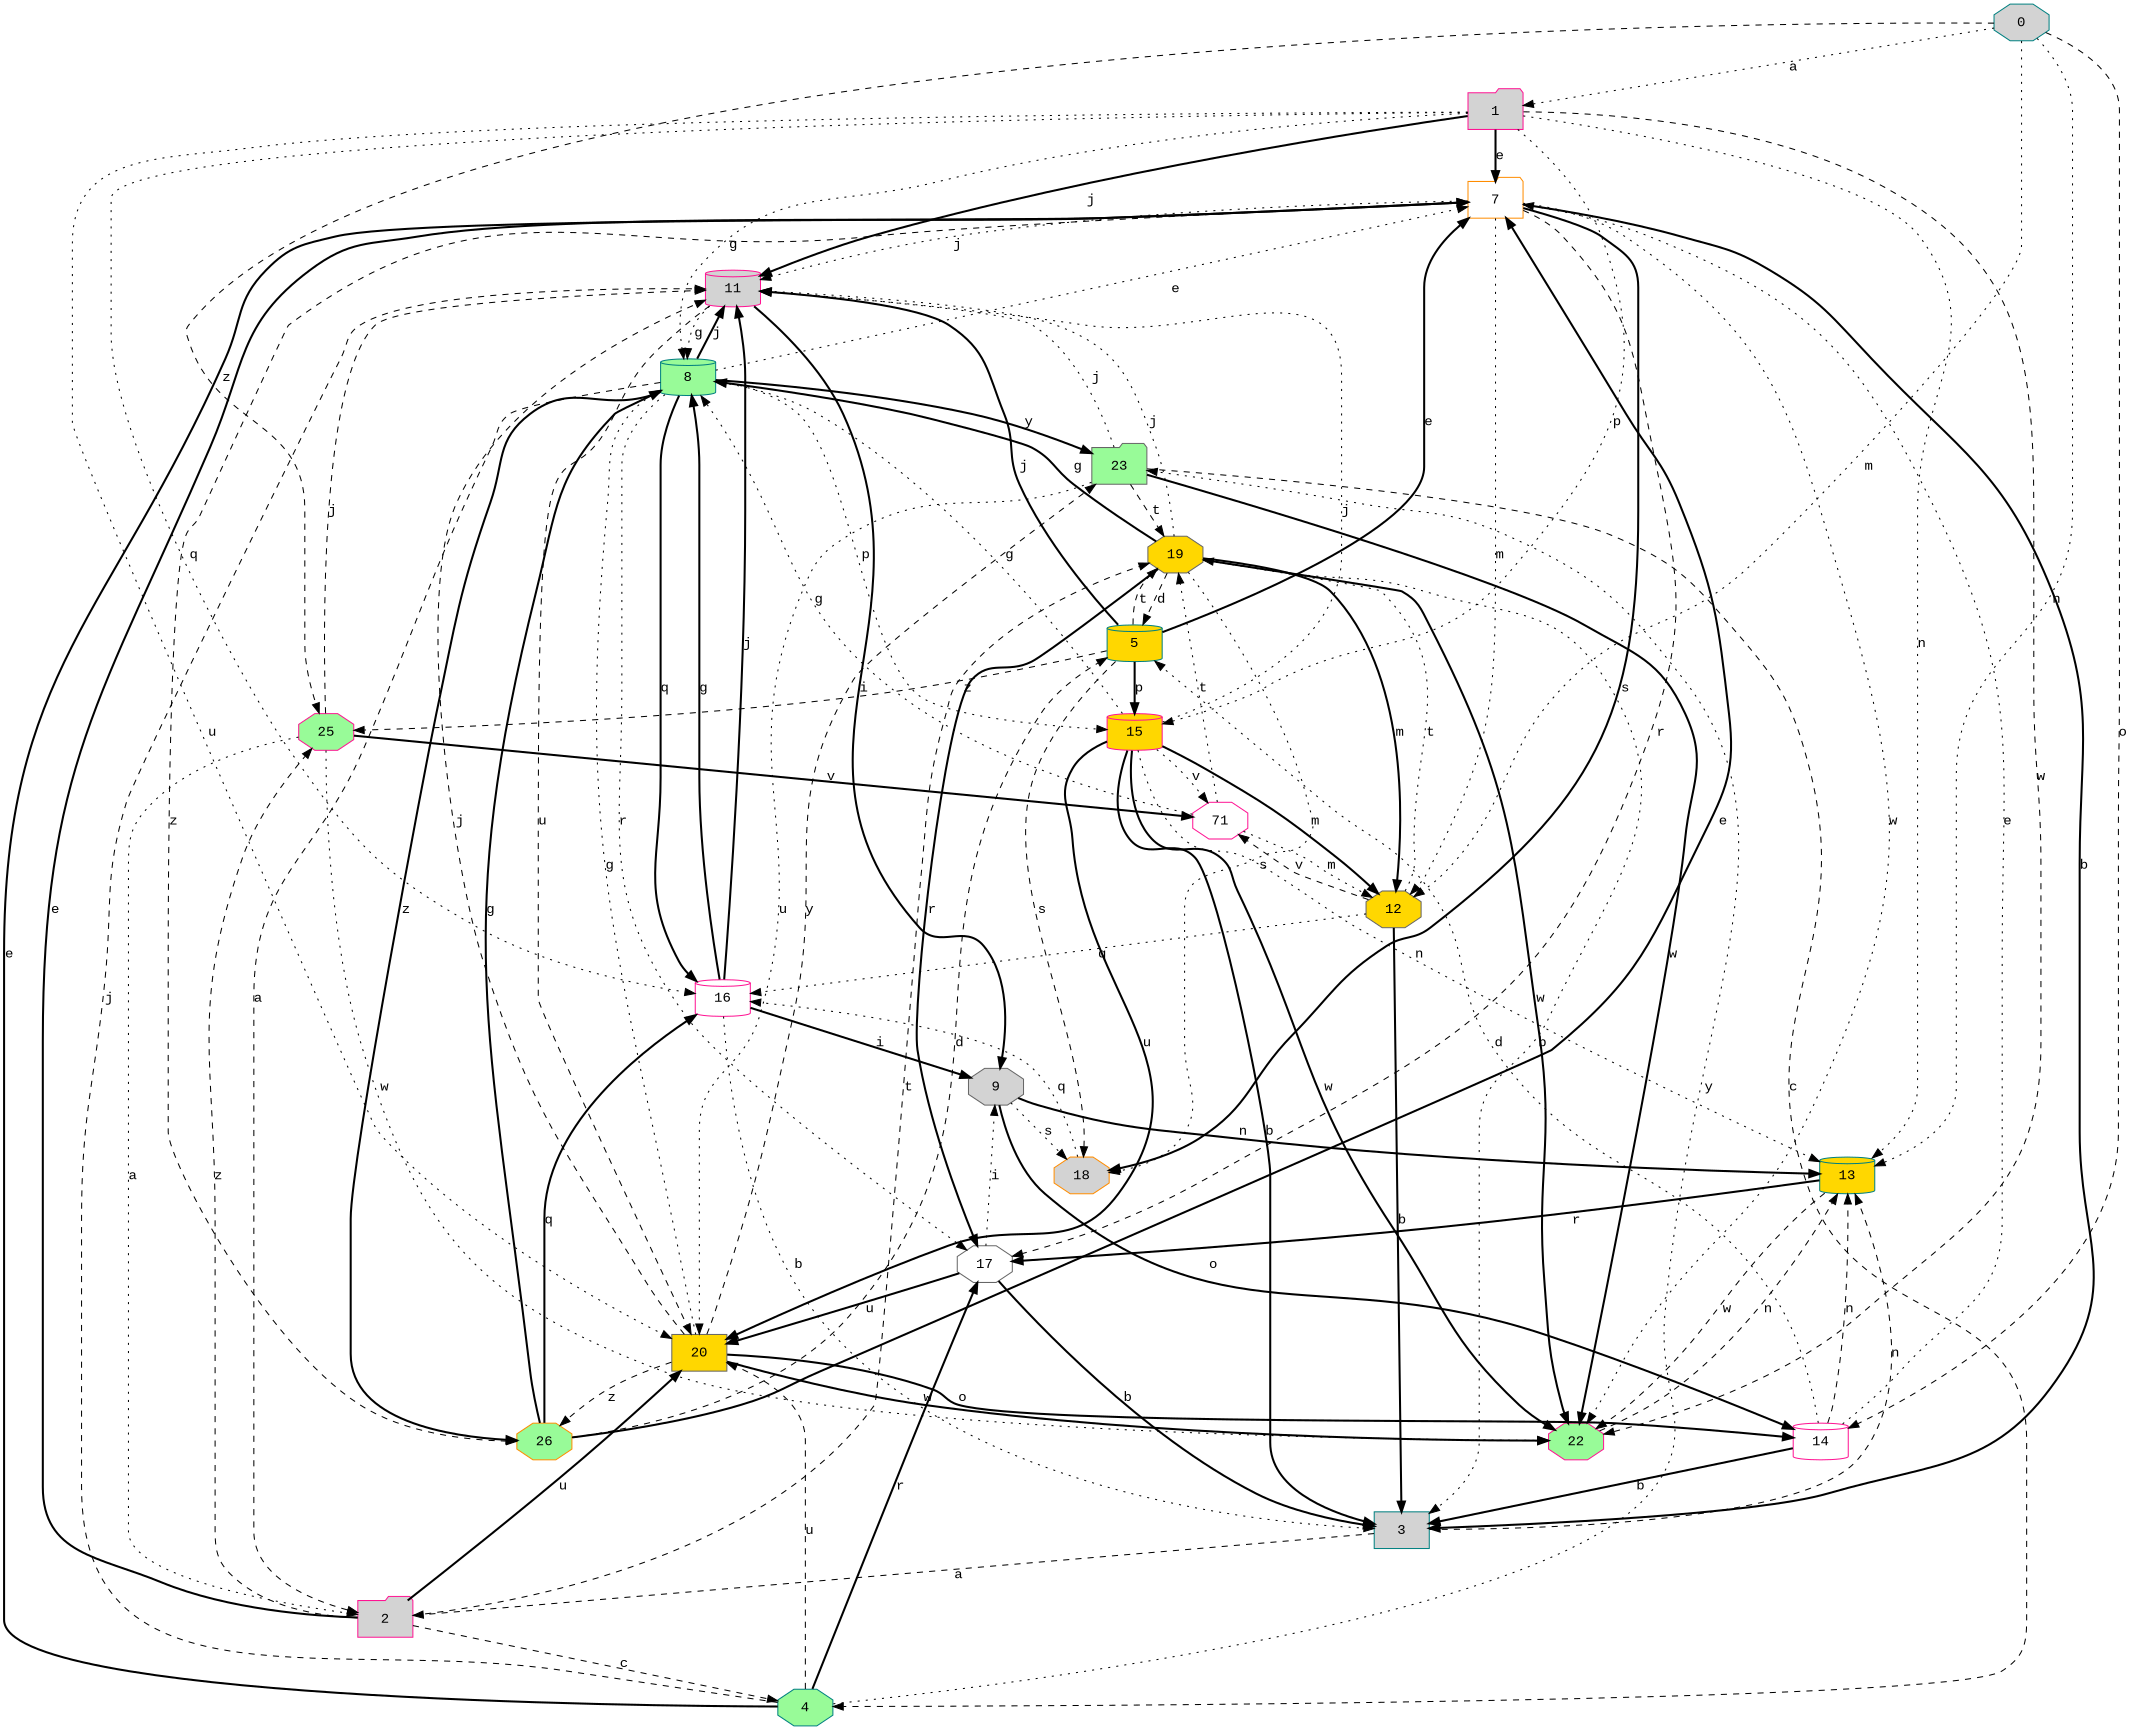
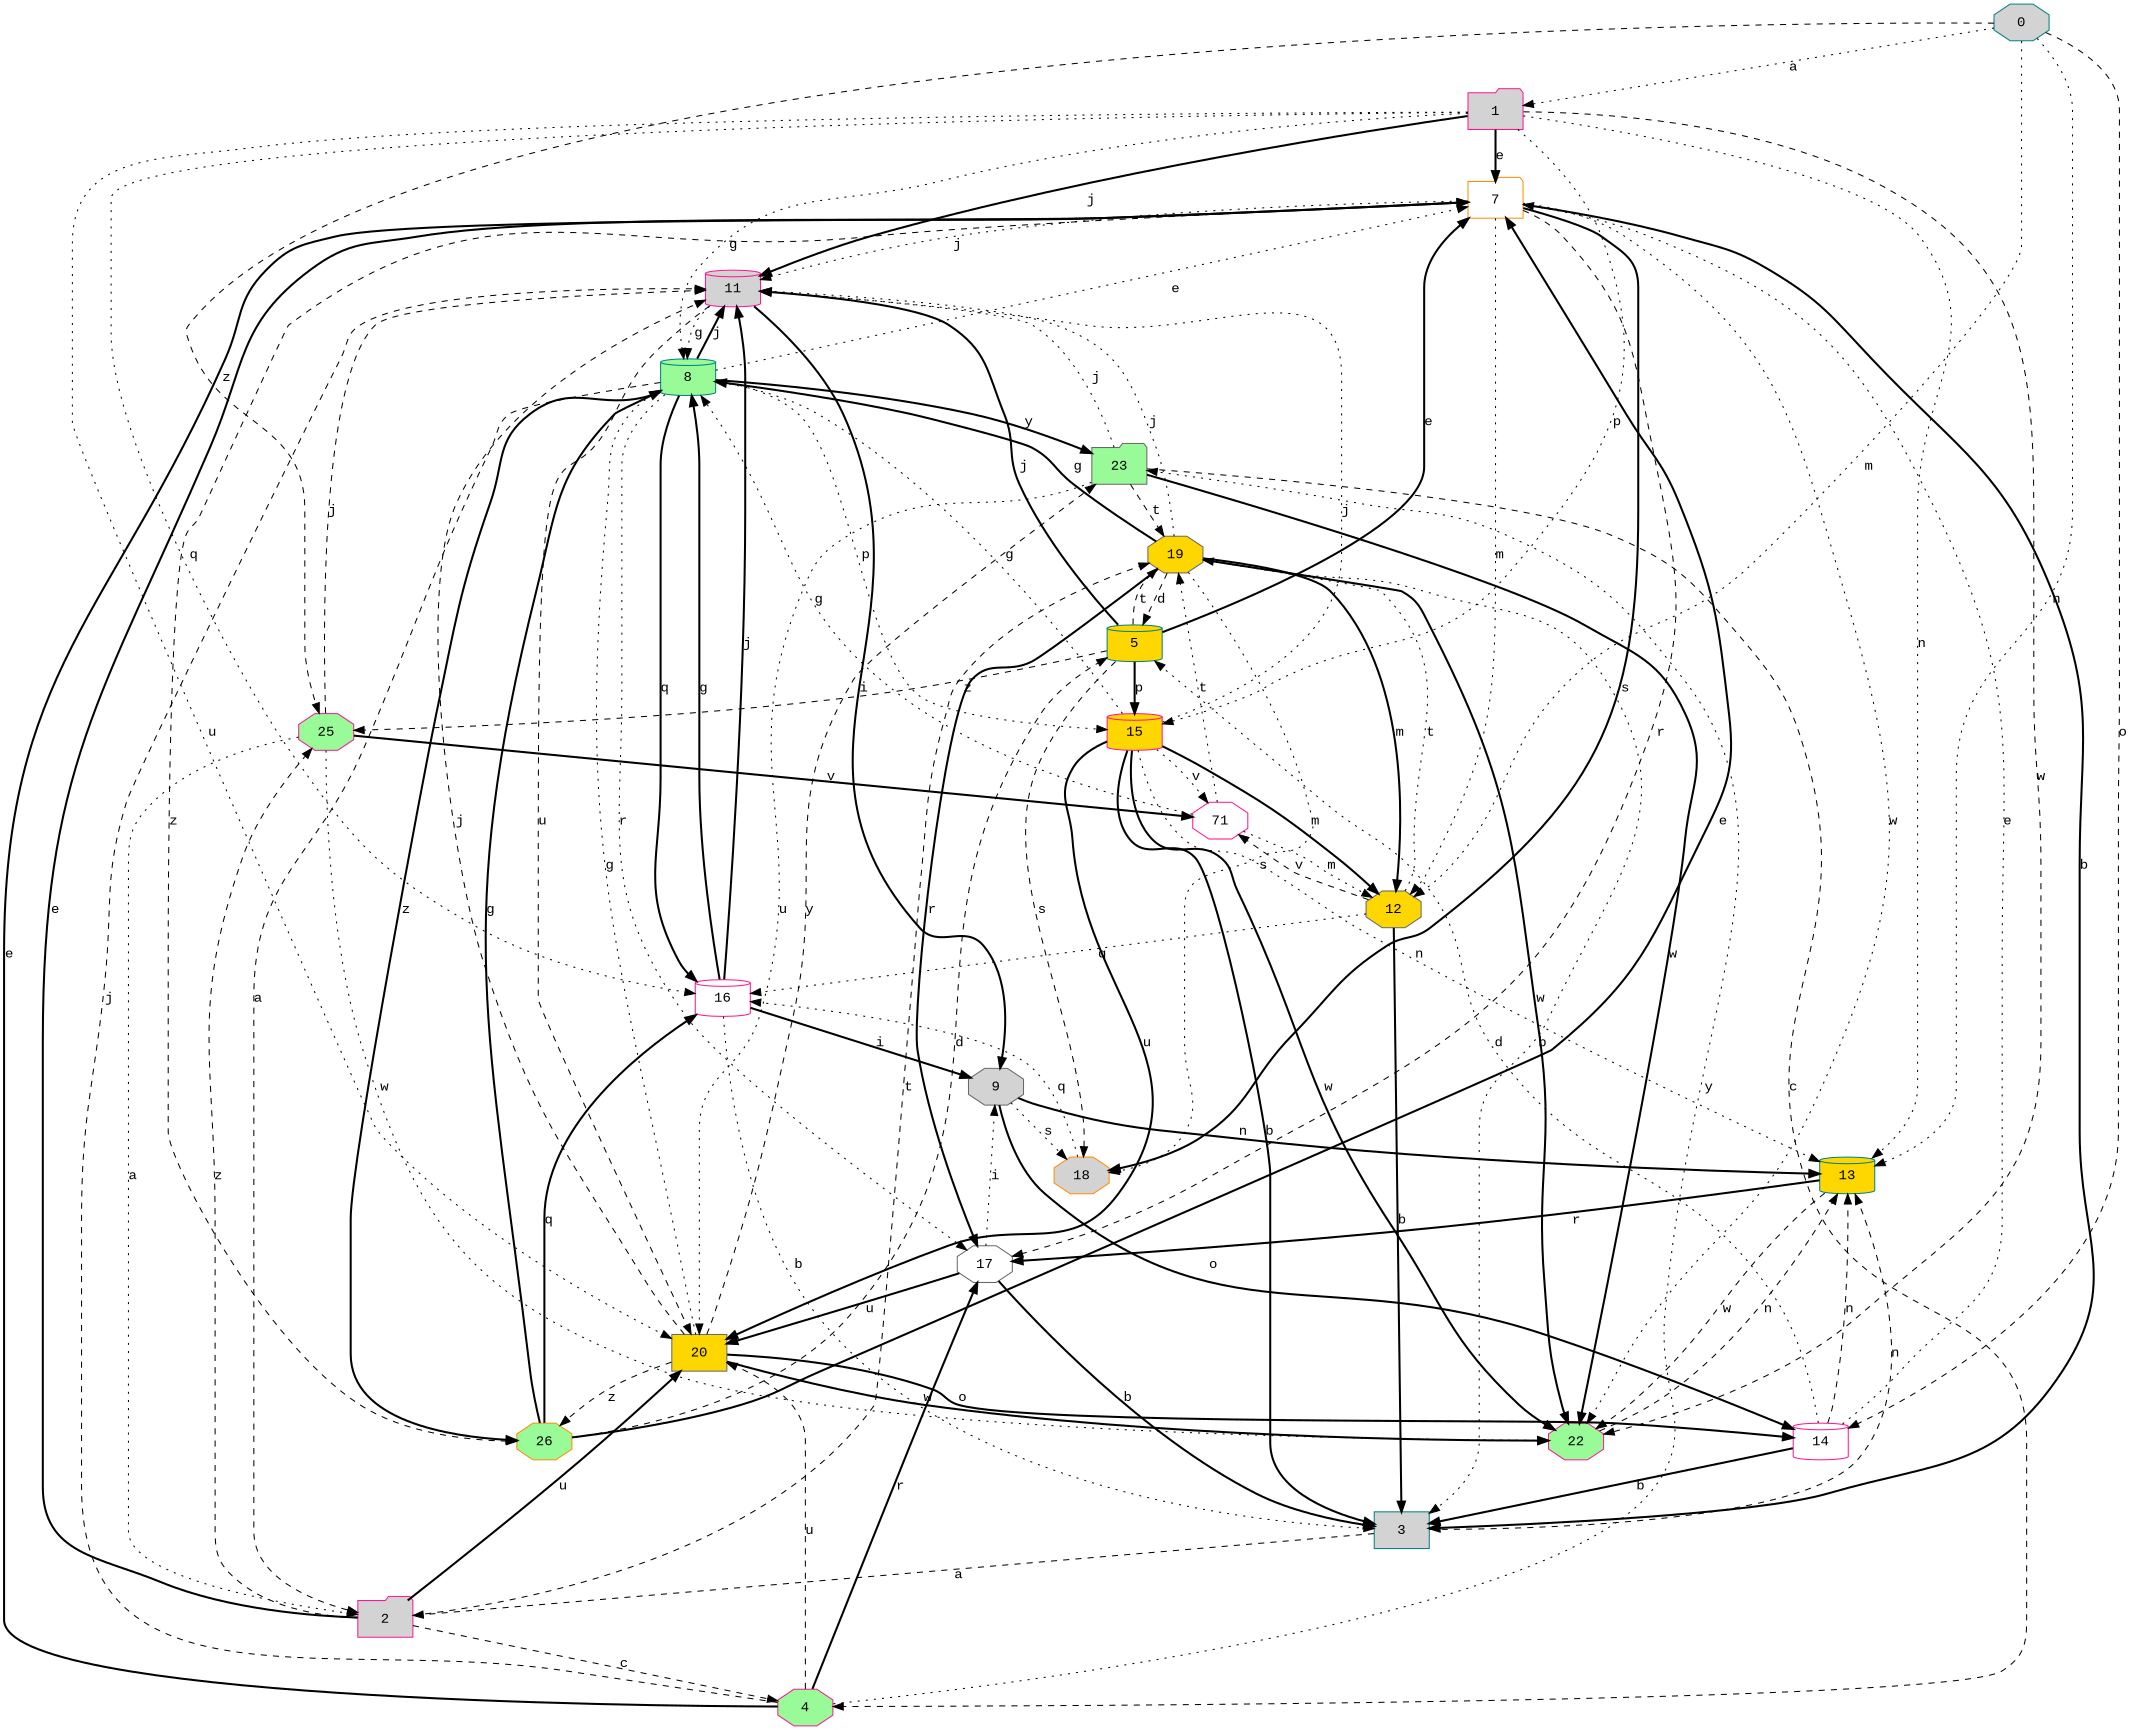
(805, 1708) -> (805, 1708)
